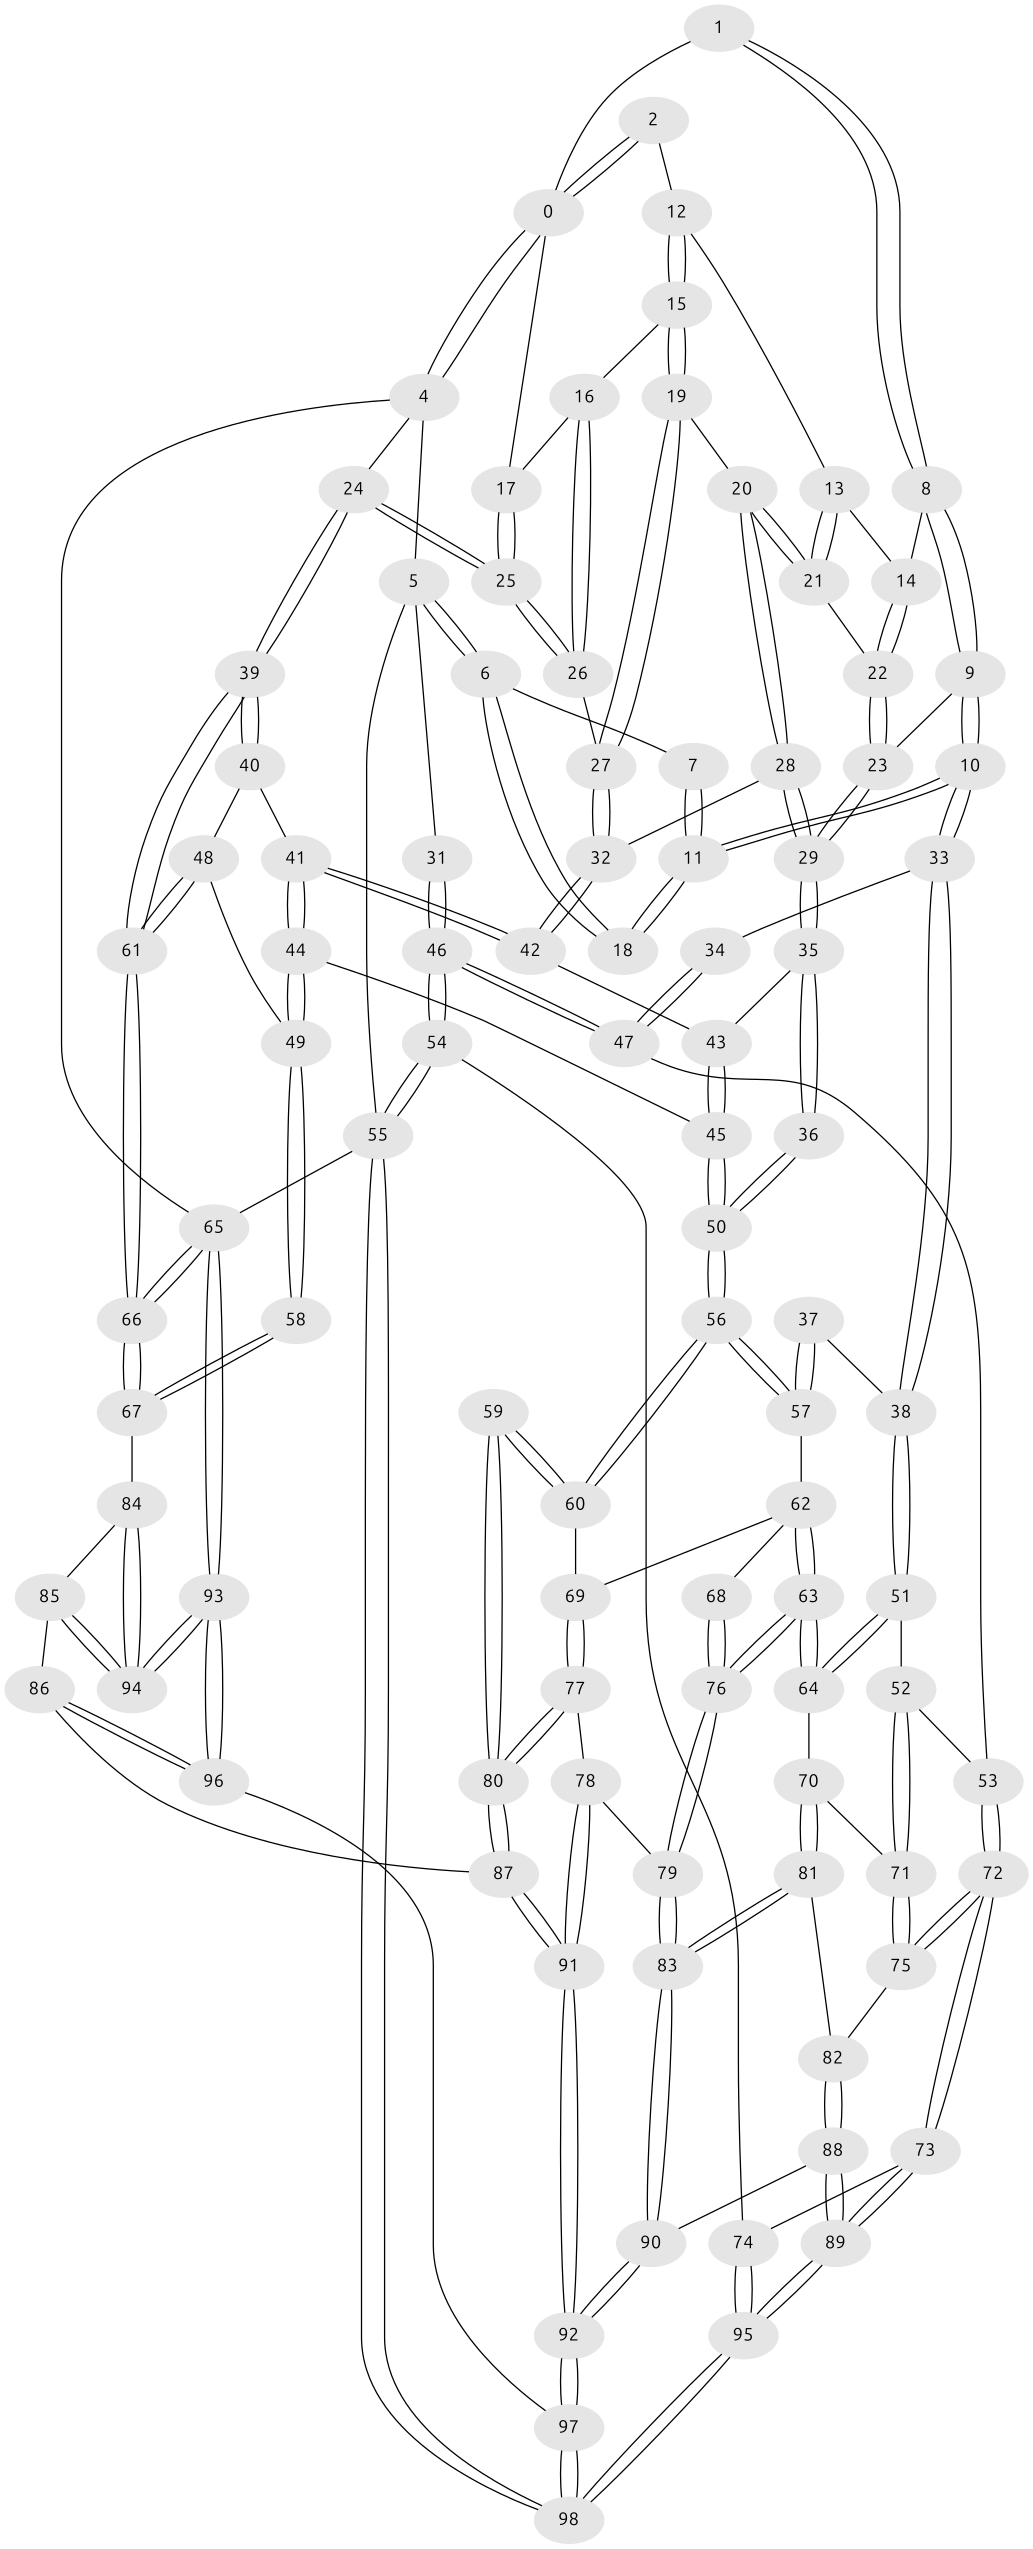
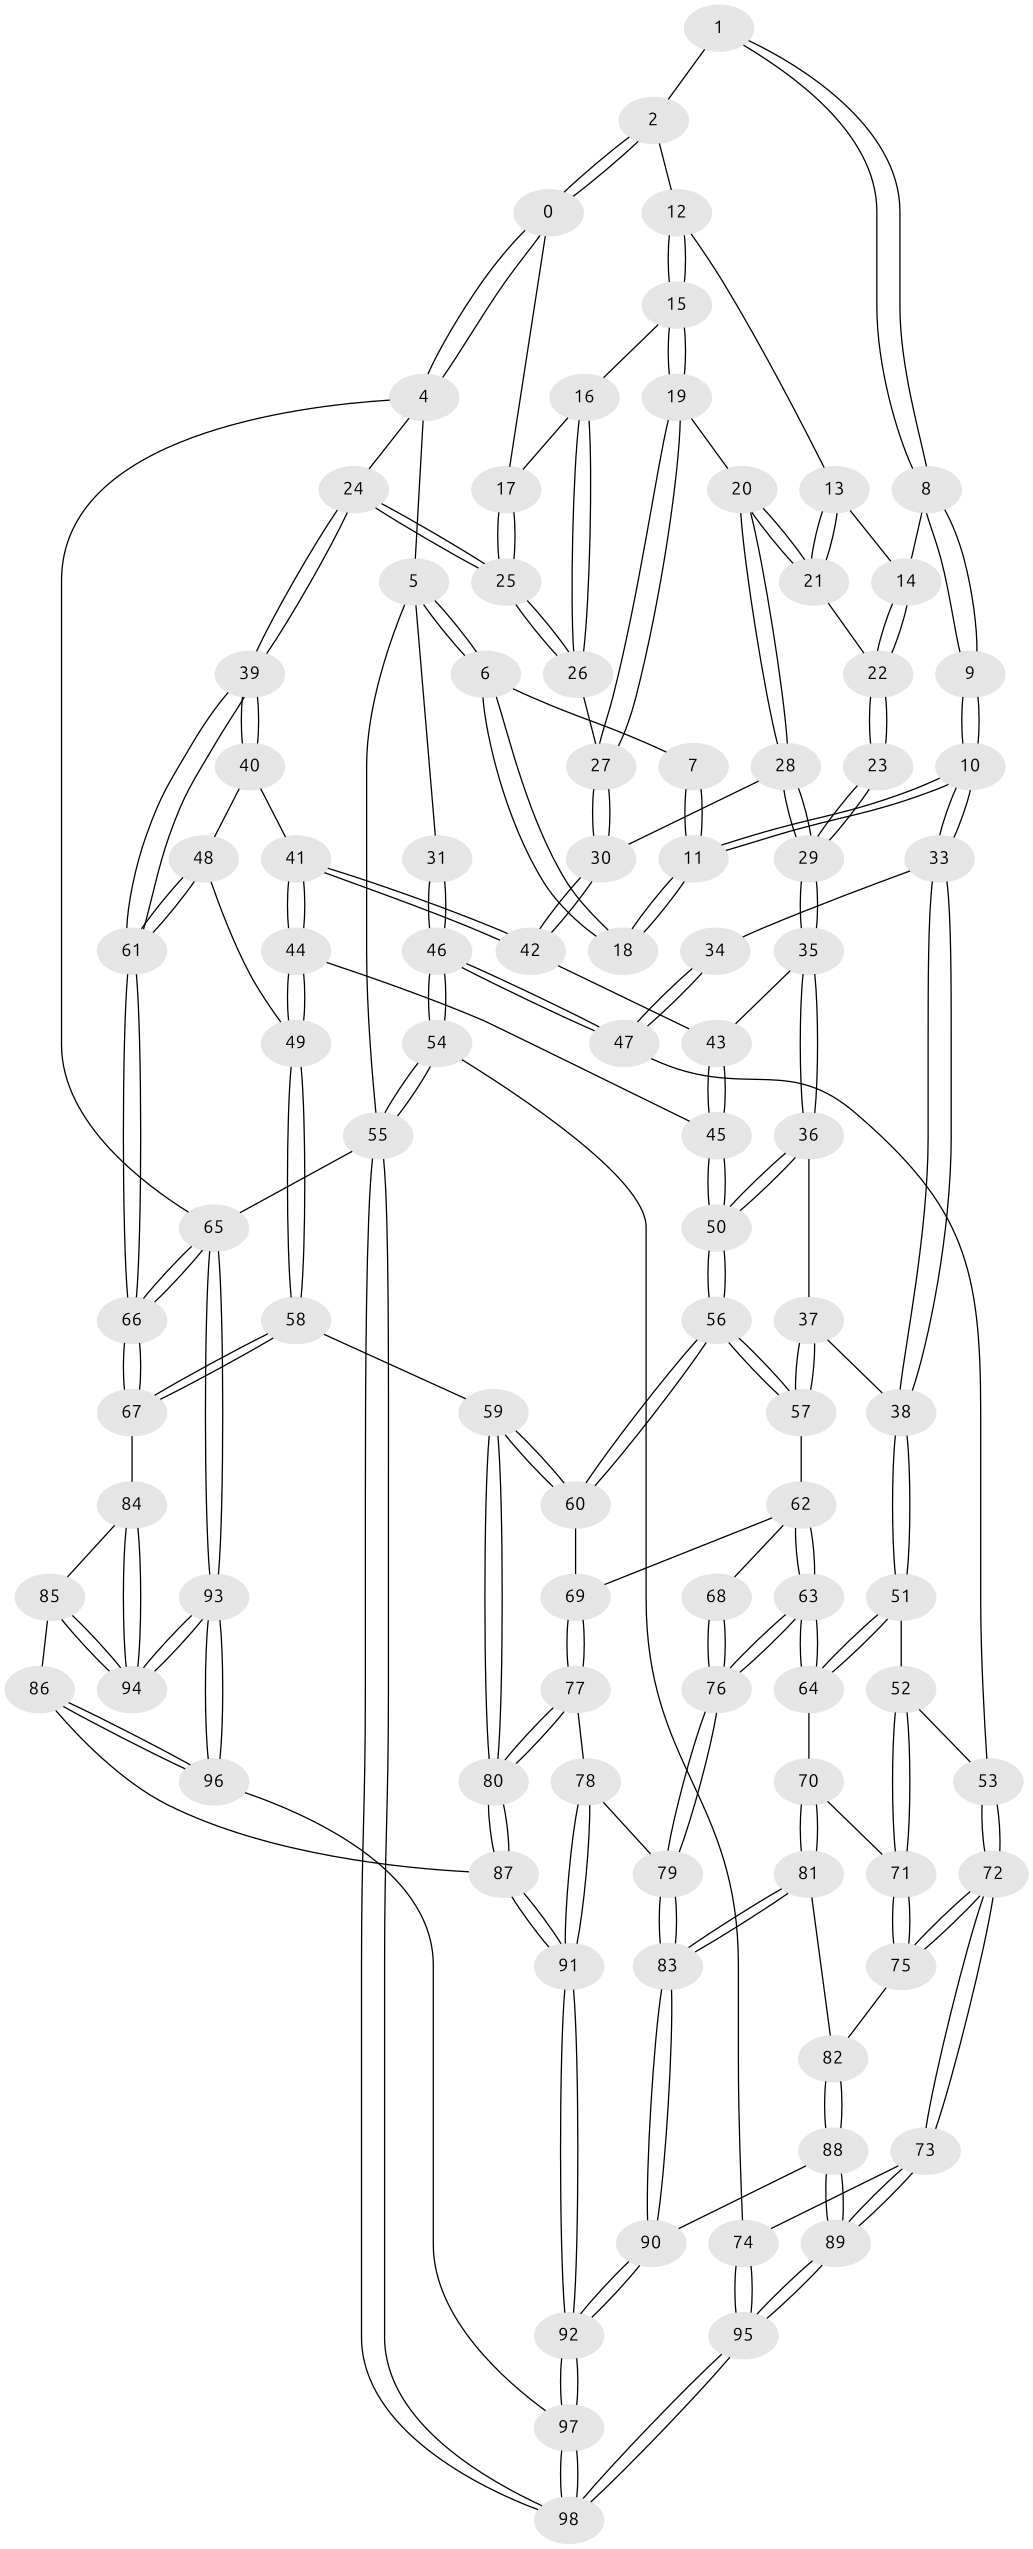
(606, 100) -> (686, 74)
(924, 720) -> none
(601, 859) -> (601, 859)
none -> (809, 1228)
none -> (398, 1368)
